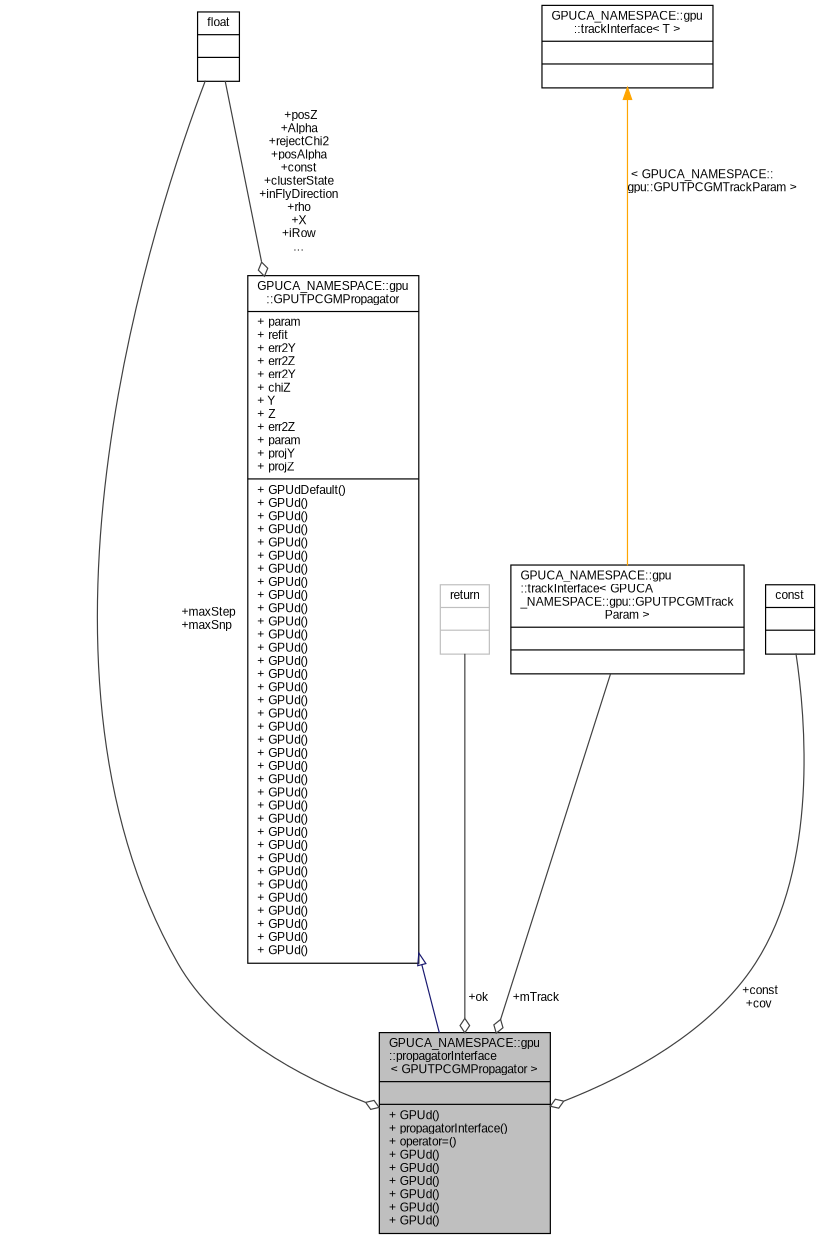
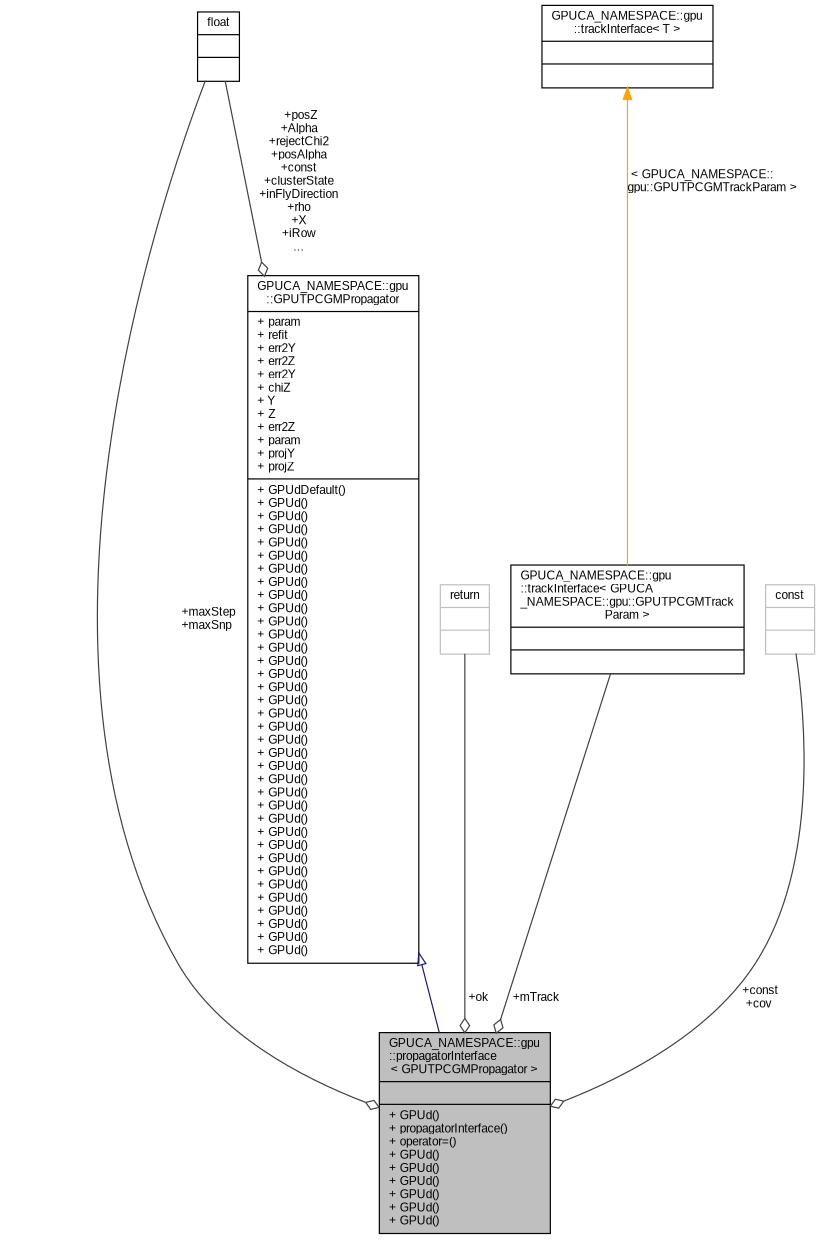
(790, 619) -> (790, 619)
